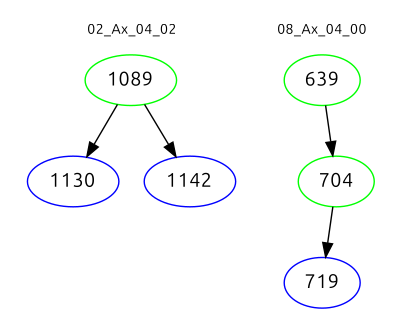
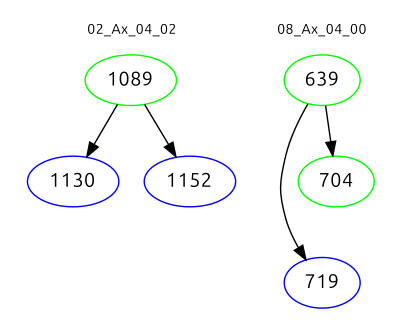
(190, 181) -> (190, 181)
(330, 225) -> (282, 175)
